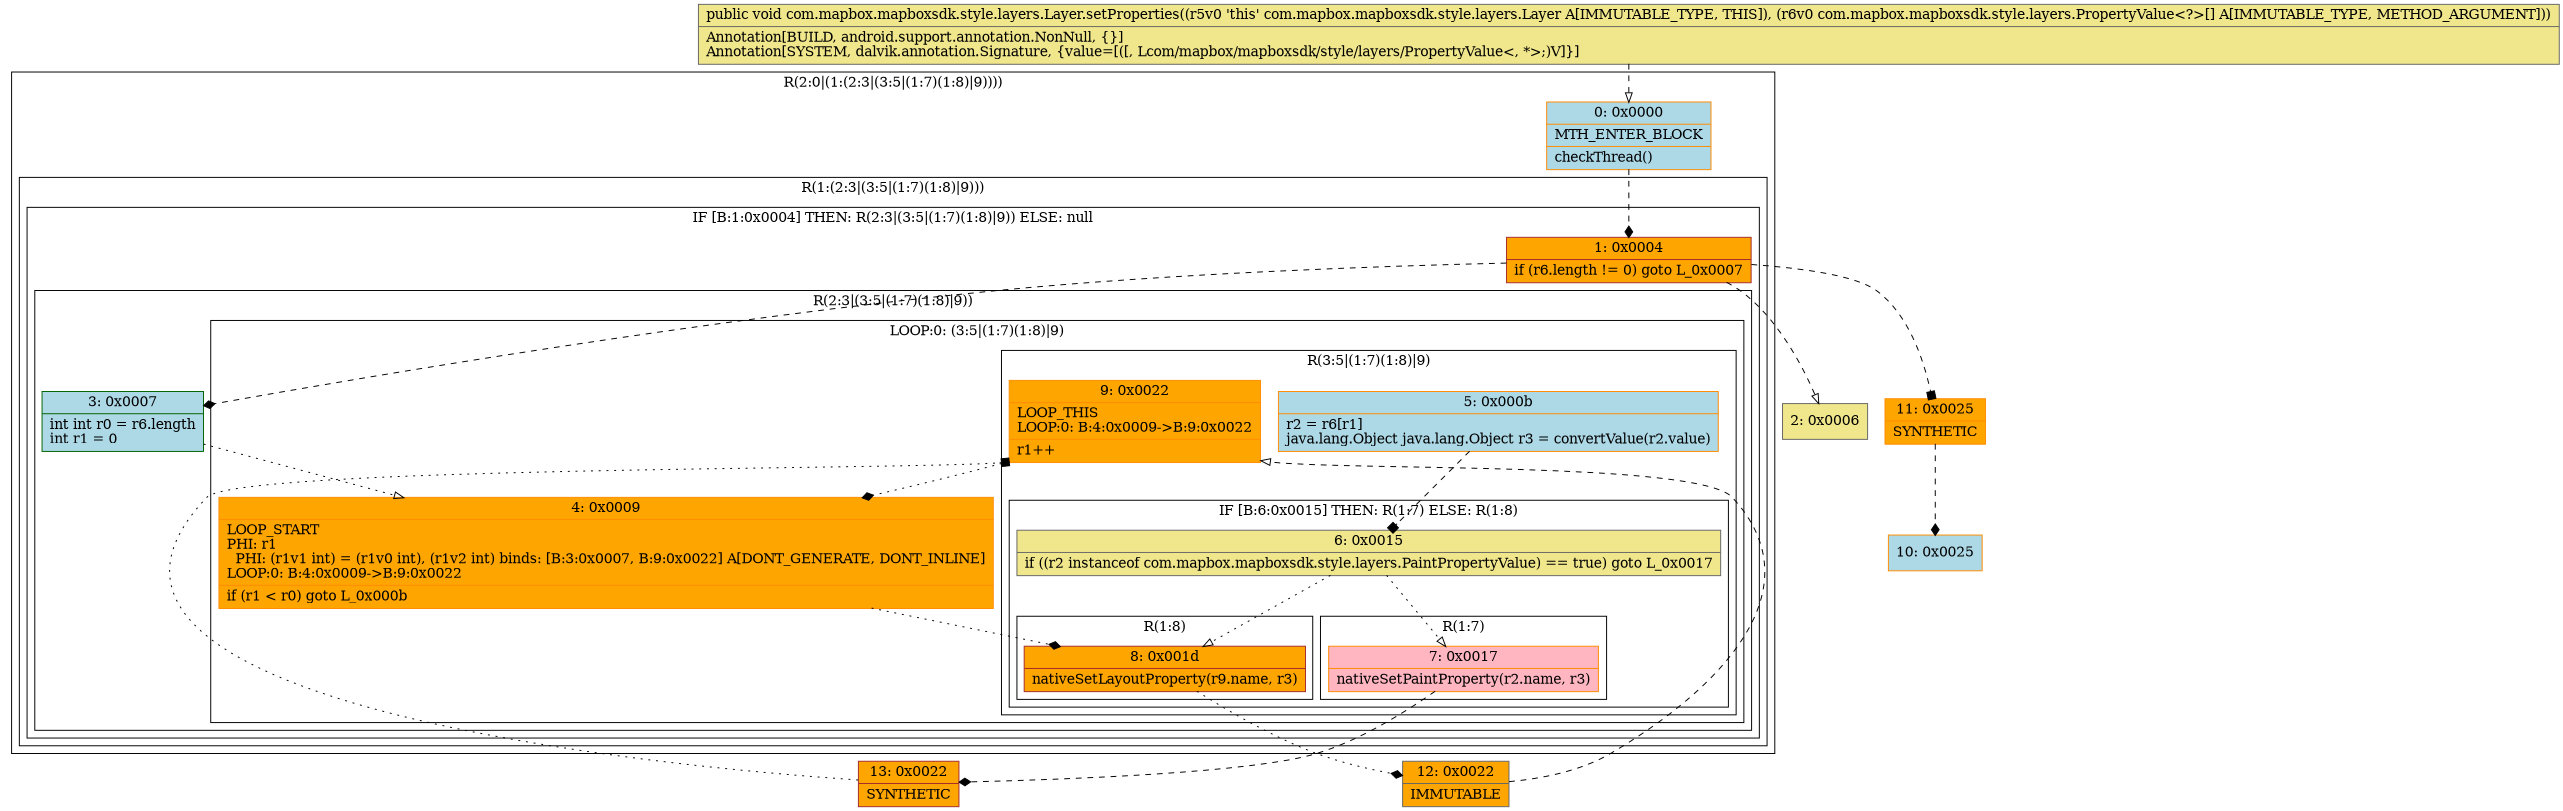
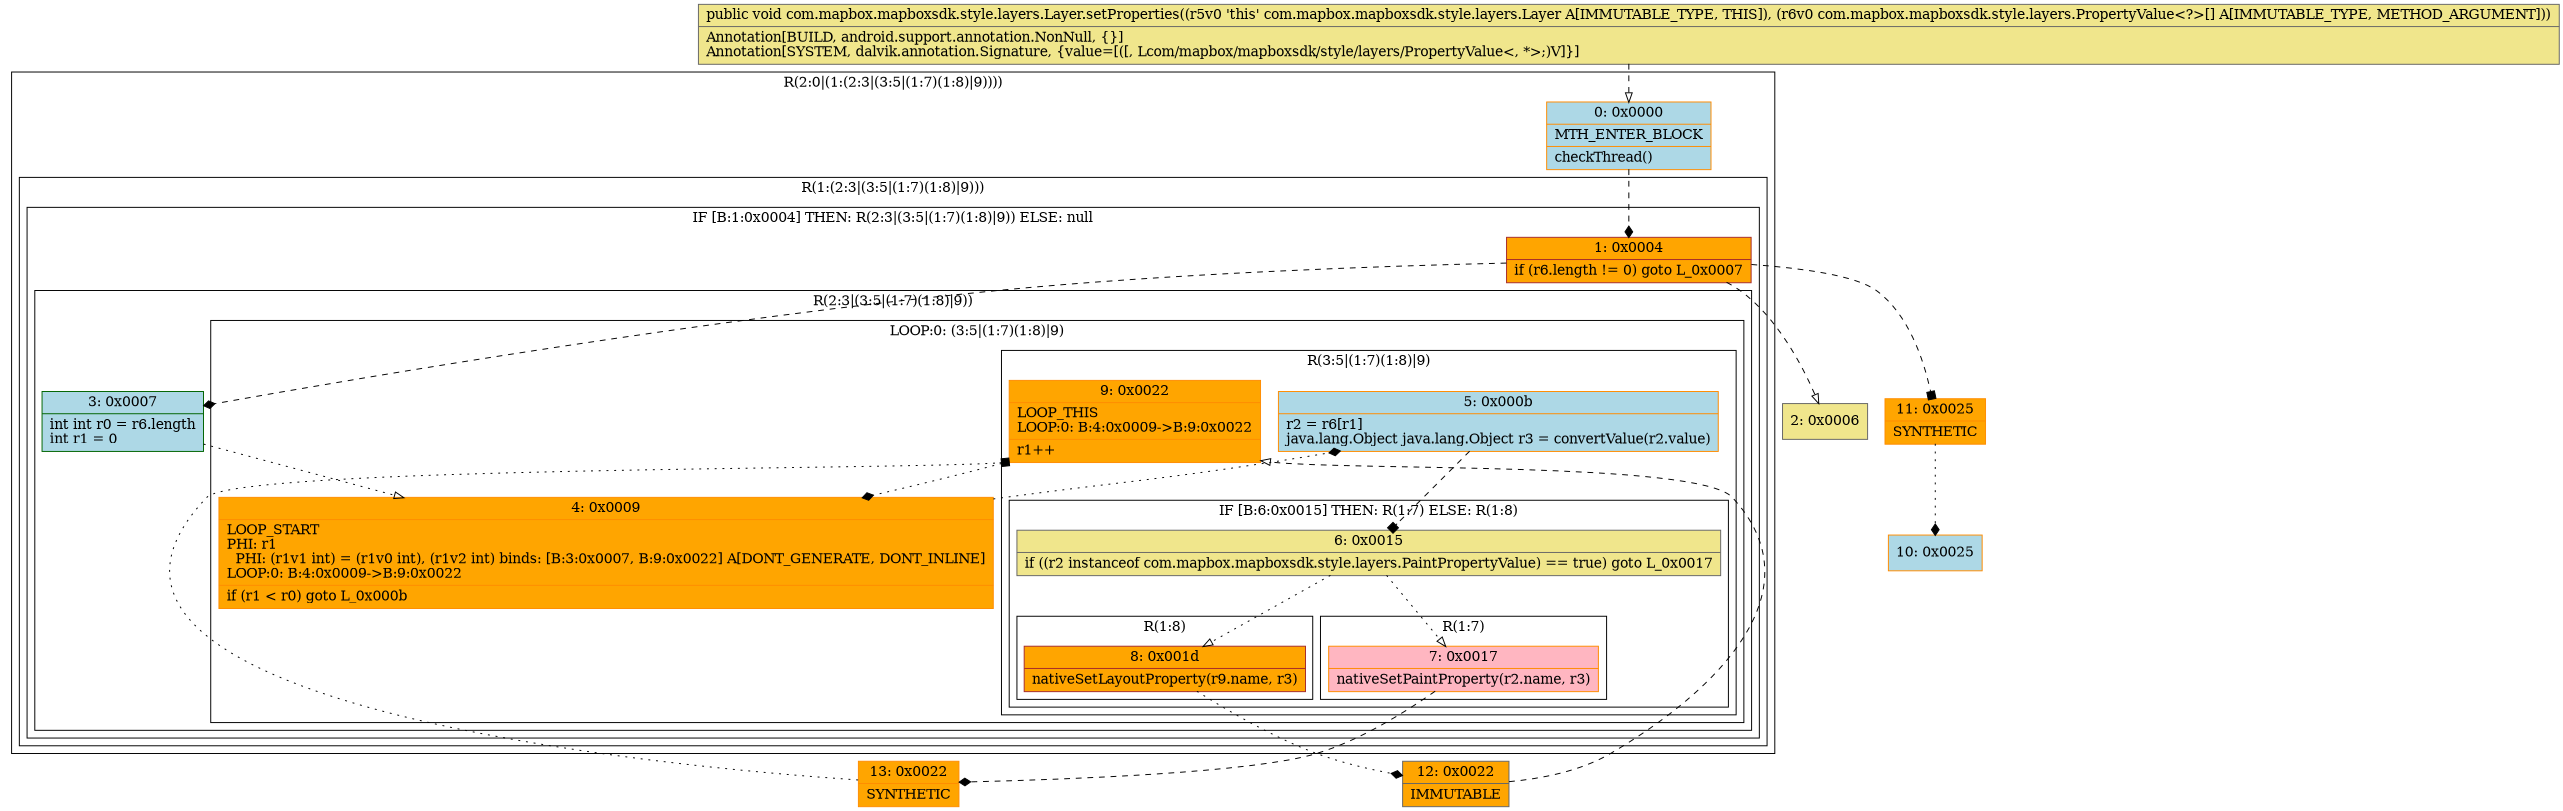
(1935, 484) -> (1935, 484)
(960, 626) -> (1161, 478)
(909, 784) -> (909, 784)
